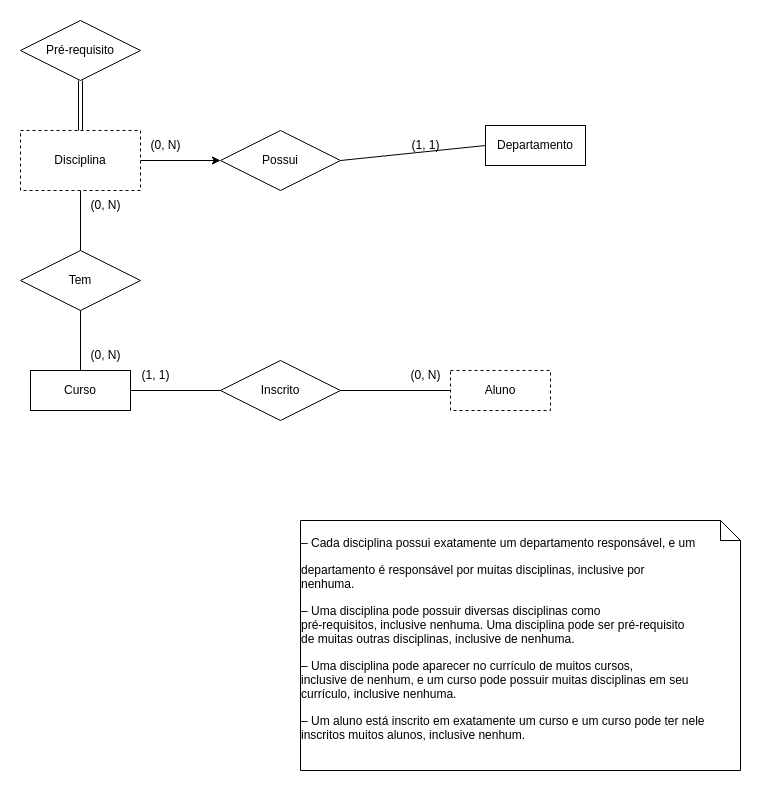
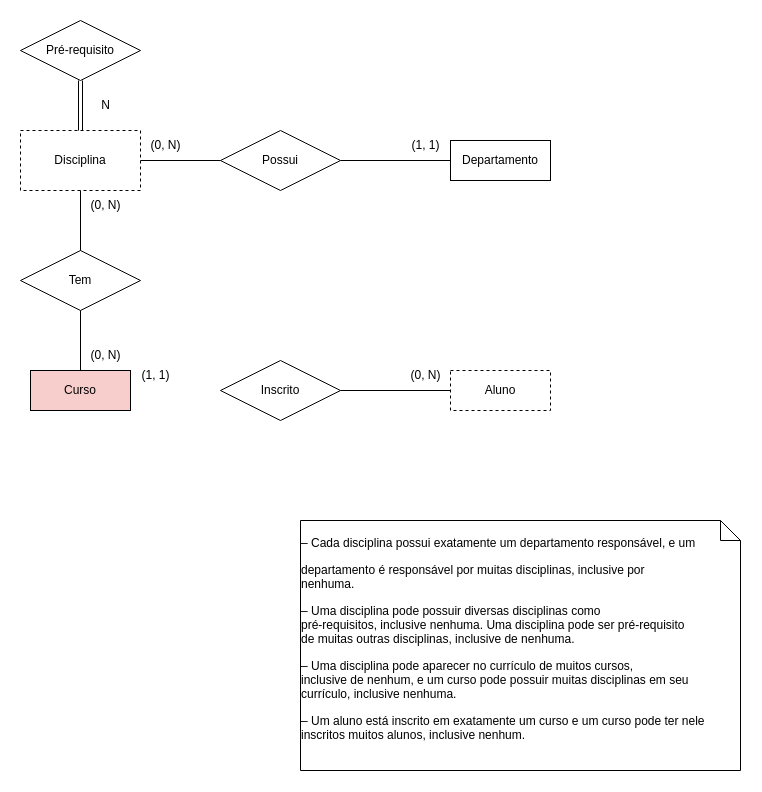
none -> (106, 106)
(536, 146) -> (501, 161)
(212, 161) -> (215, 161)
(81, 391) -> (81, 391)
(176, 391) -> none
